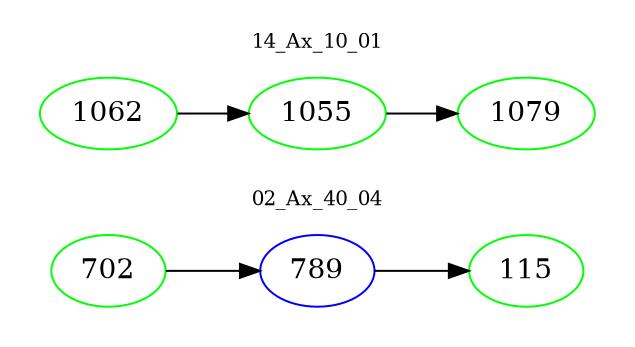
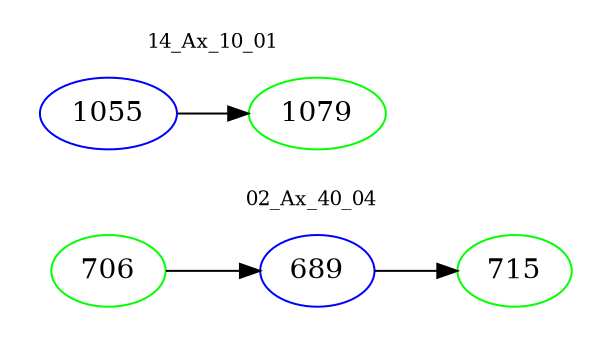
(108, 114) -> none
(317, 114) -> (108, 114)
(108, 271) -> (108, 271)
(317, 271) -> (317, 271)
(526, 271) -> (515, 271)
